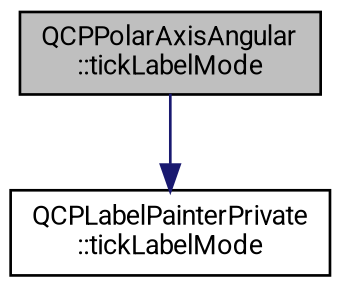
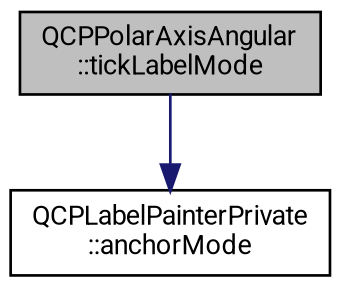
(170, 233) -> (170, 233)
